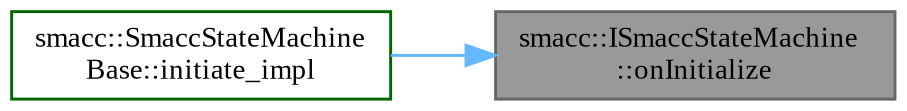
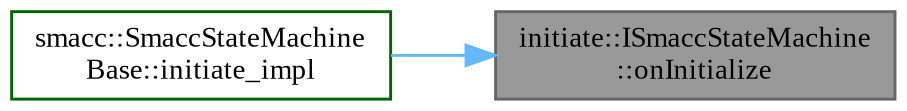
(695, 55) -> (695, 55)
